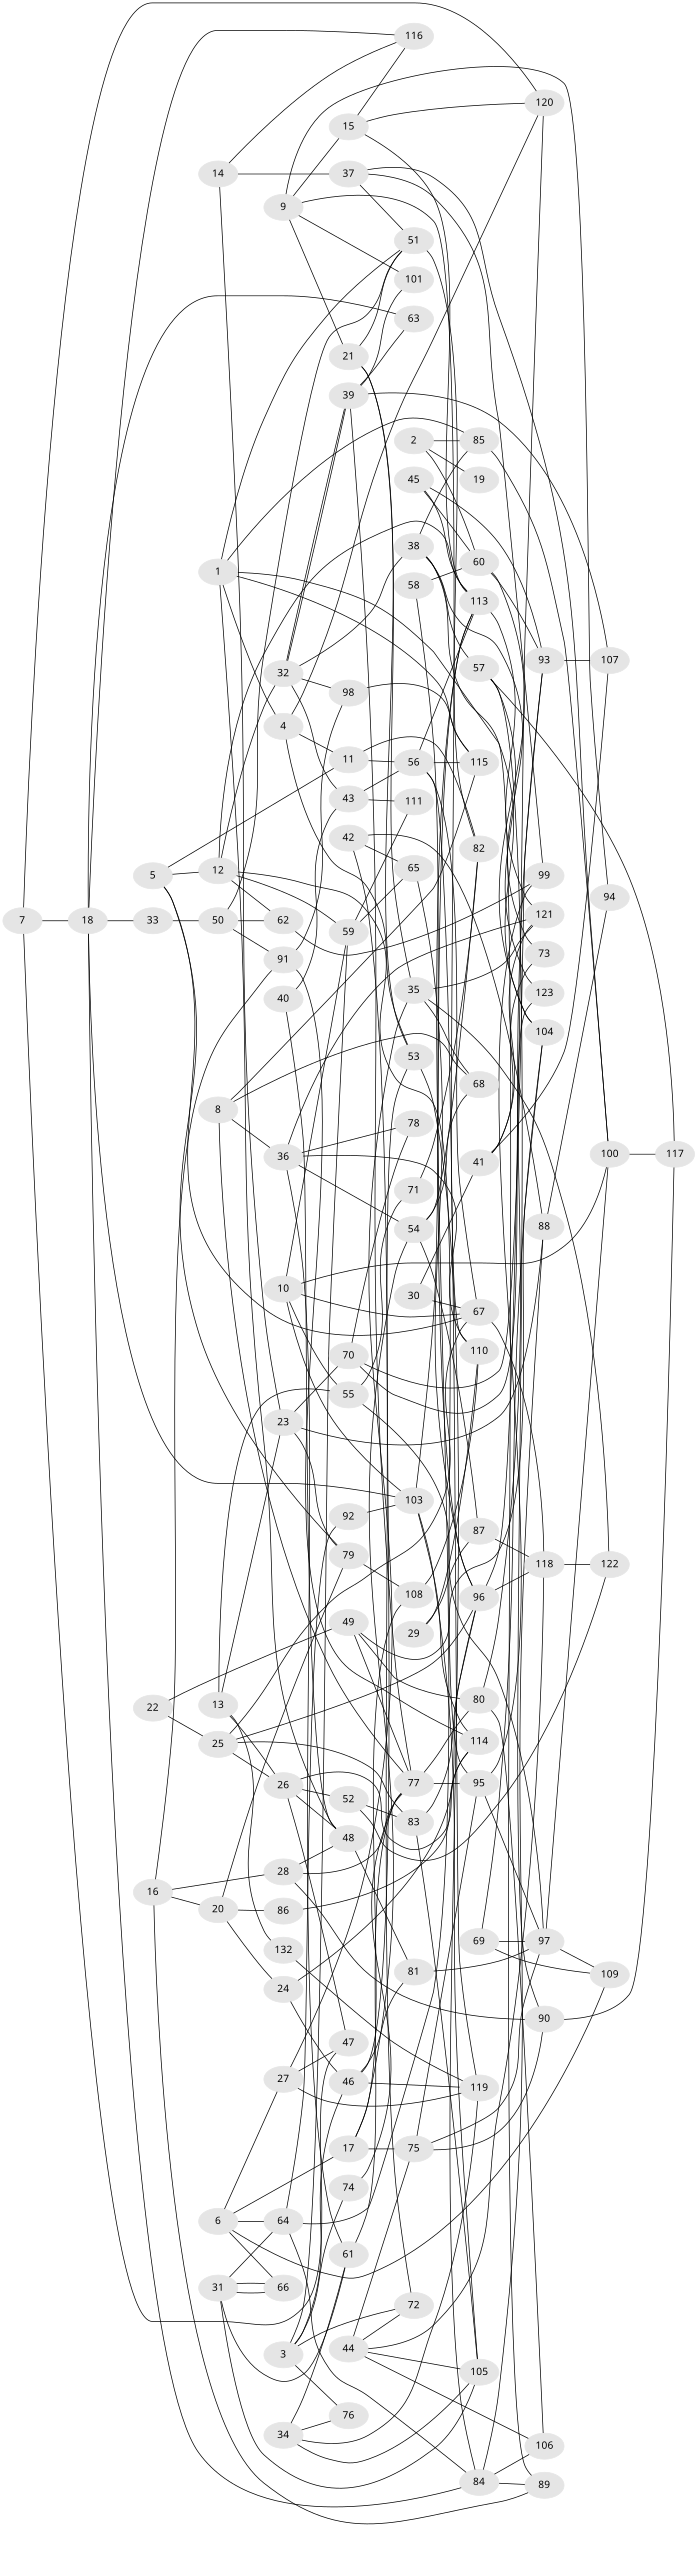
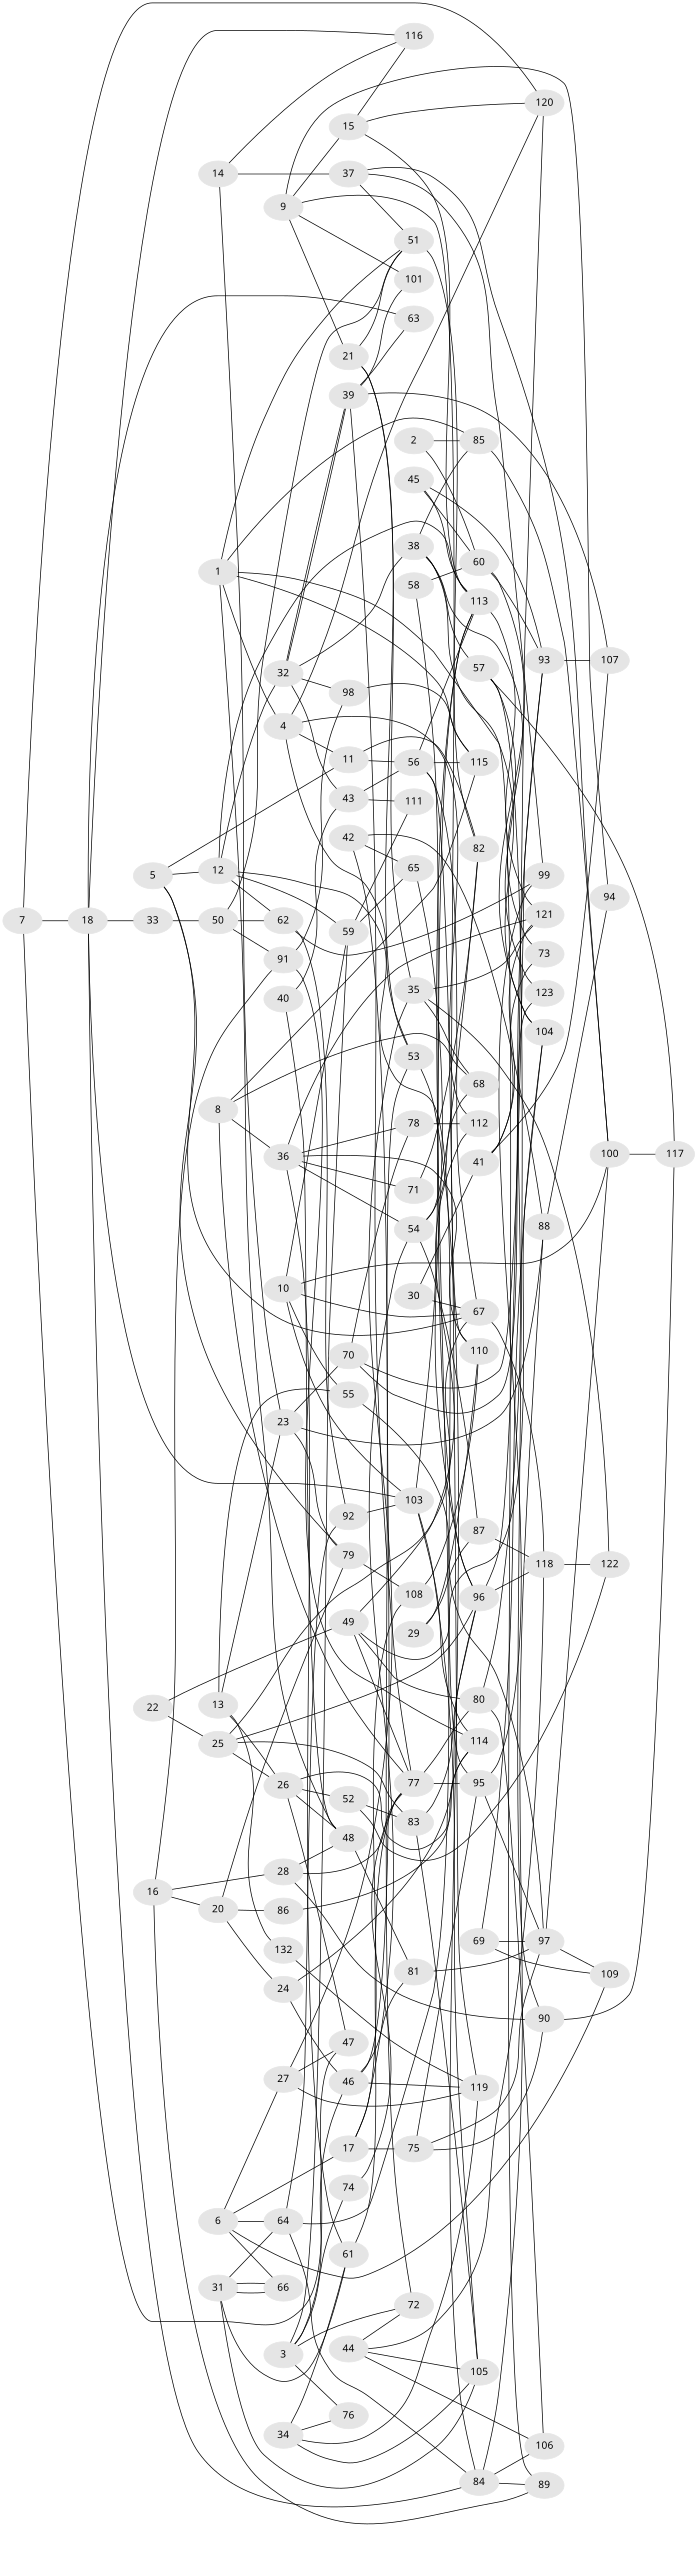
(479, 480) -> none
none -> (479, 1124)
none -> (327, 1216)
(381, 1293) -> (349, 1174)
(381, 2249) -> none
